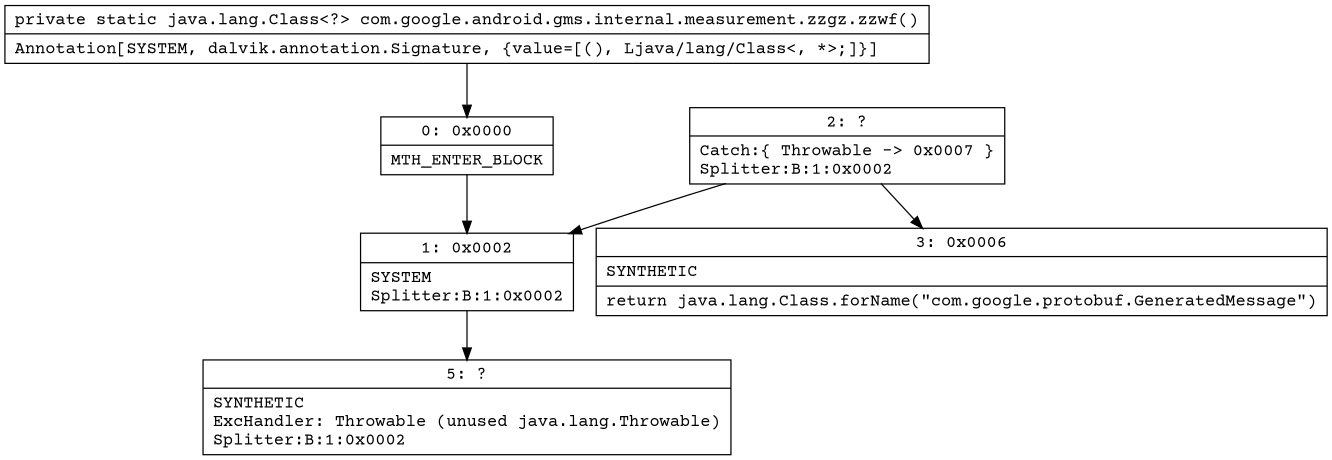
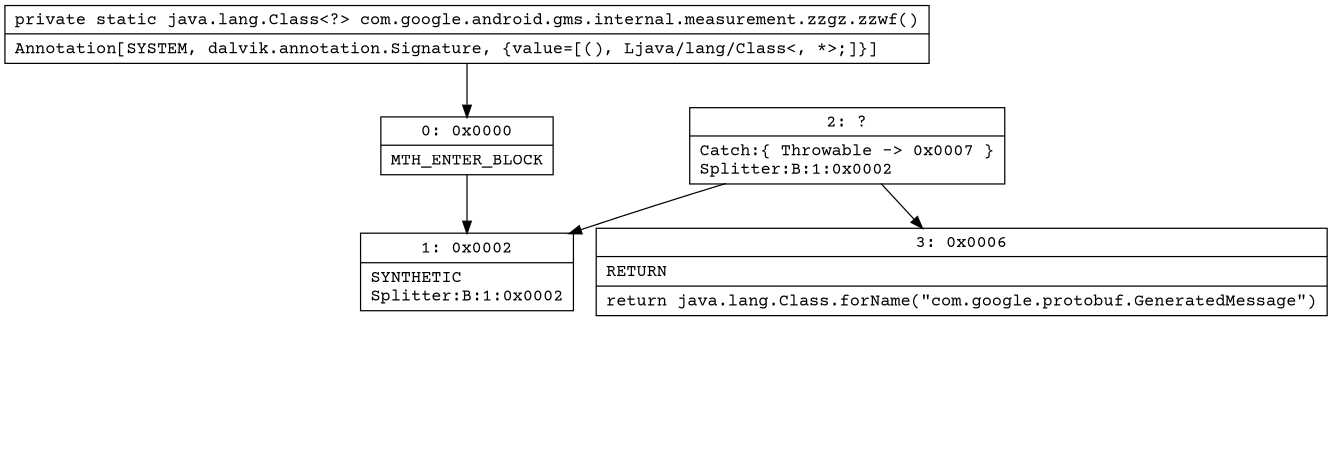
(652, 271) -> (637, 271)
(401, 277) -> (417, 277)
(467, 407) -> none
